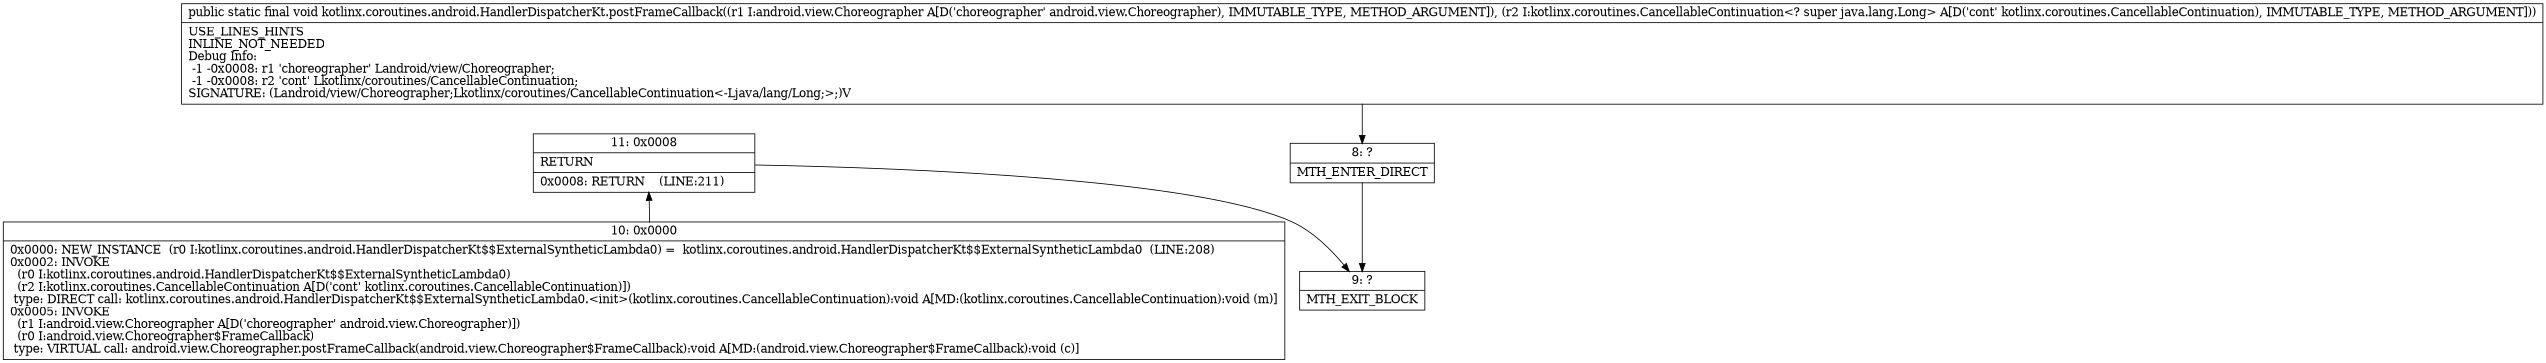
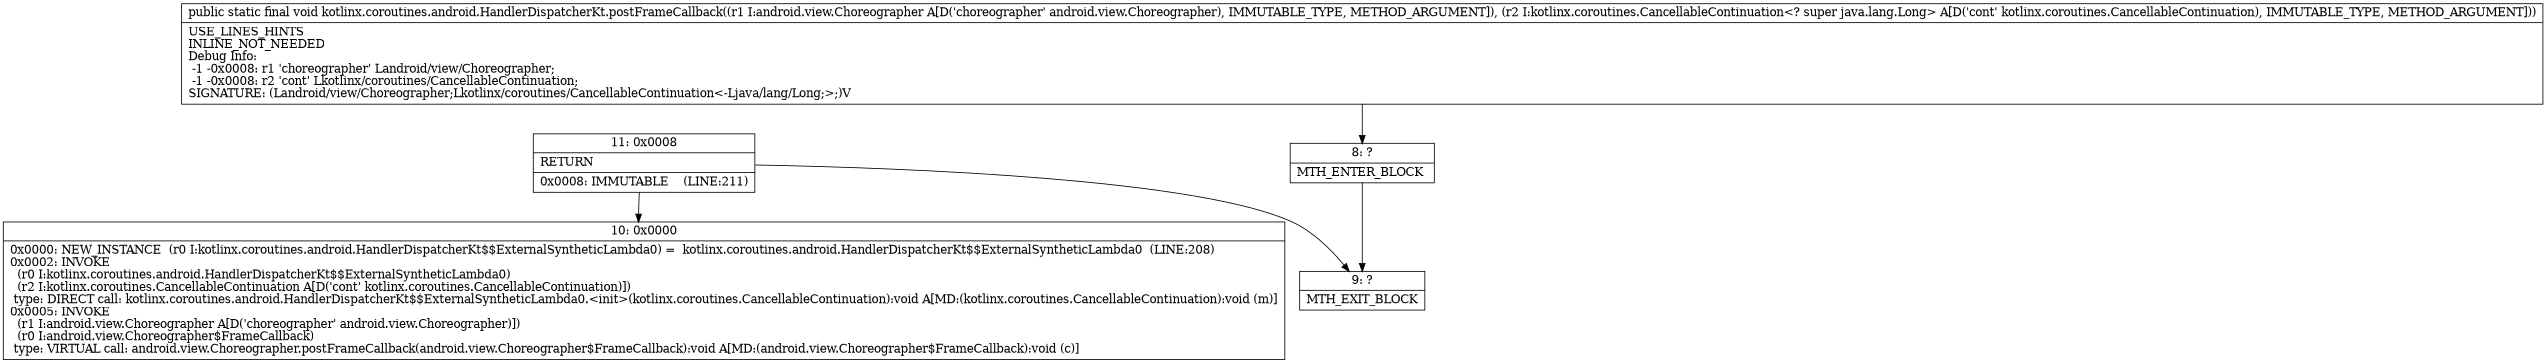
(1362, 173) -> (1360, 173)
(632, 182) -> (644, 182)
(649, 211) -> (639, 203)
